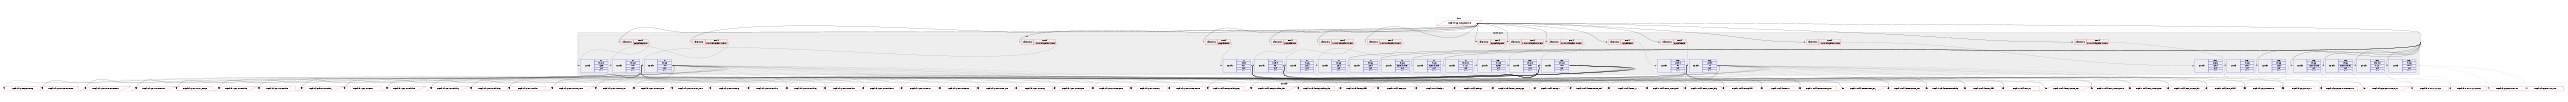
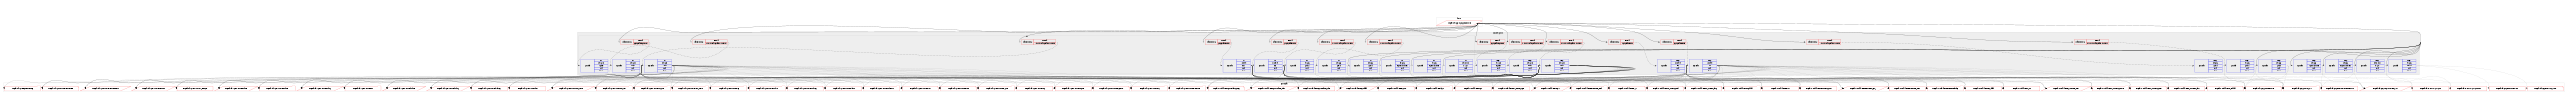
(320, 89) -> (320, 89)
(1435, 89) -> (1435, 89)
(2340, 89) -> (2340, 89)
(2385, 89) -> (2385, 89)
